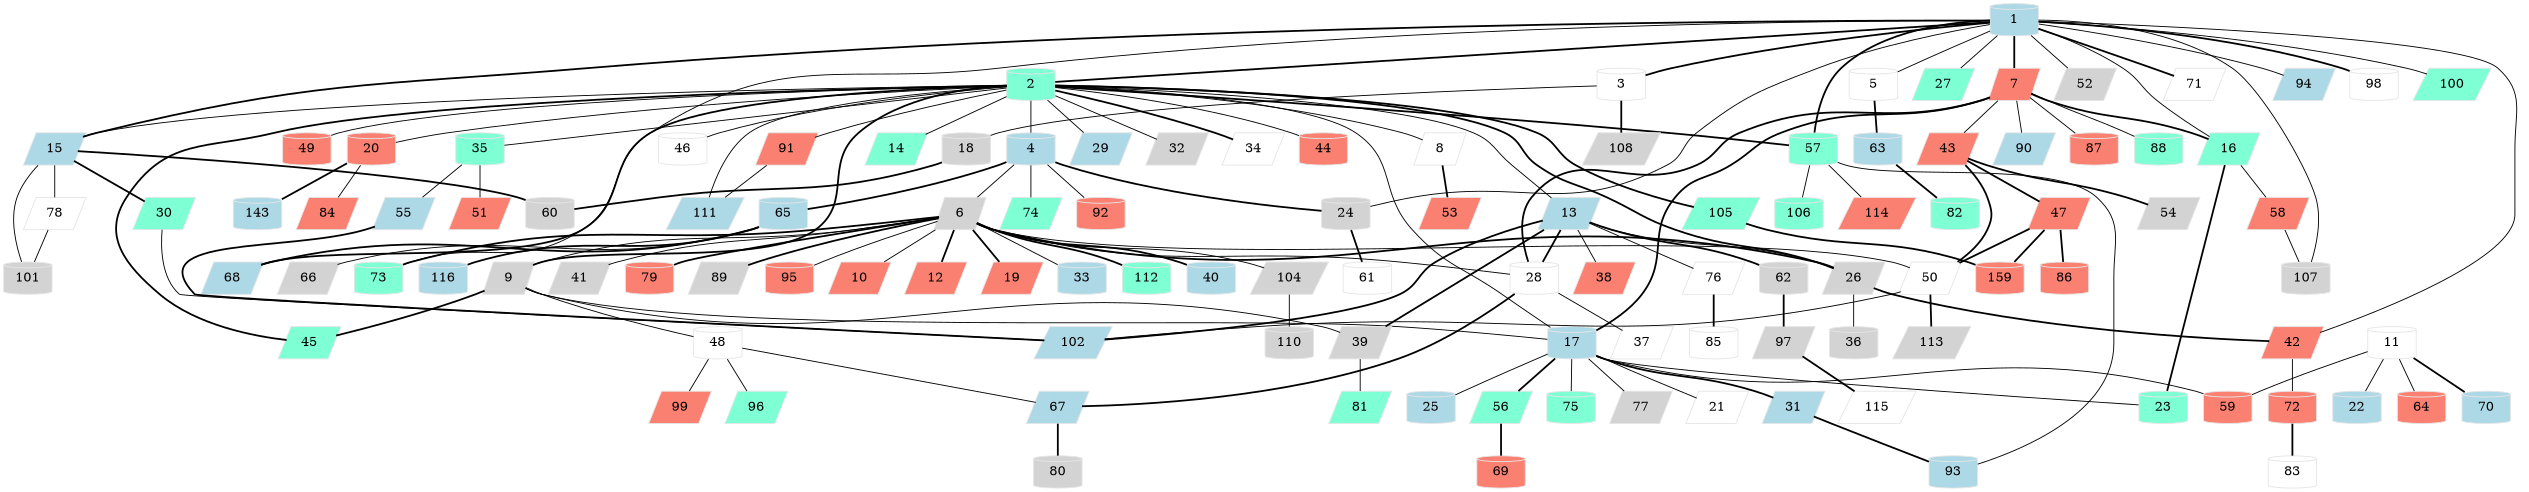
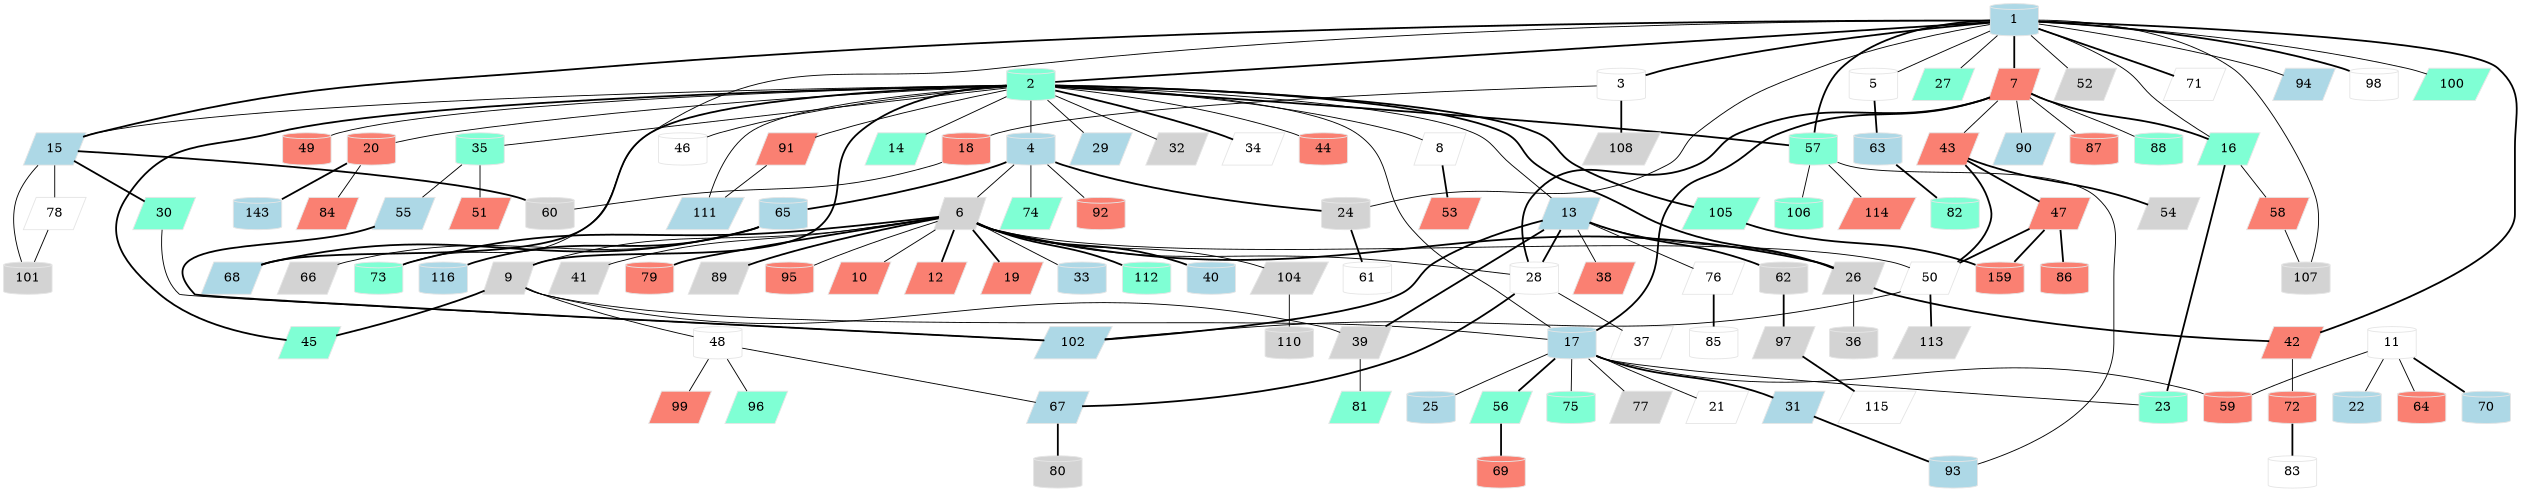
(2462, 55) -> (2462, 55)
(966, 149) -> (966, 149)
(759, 190) -> (759, 190)
